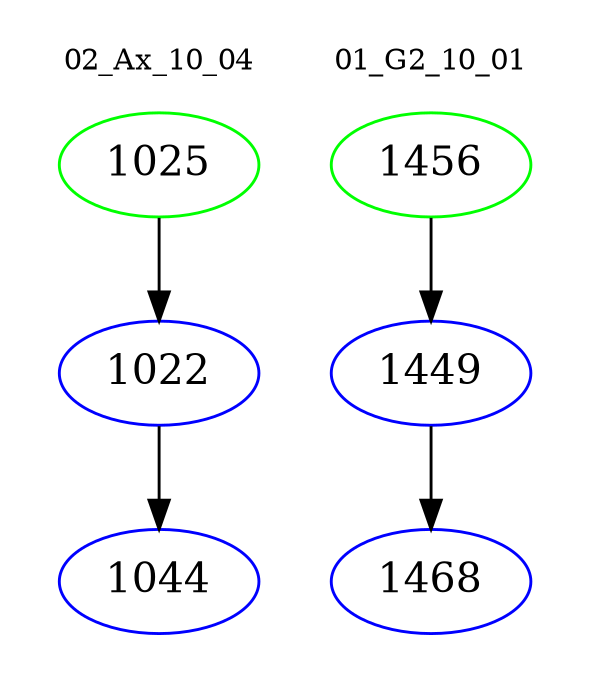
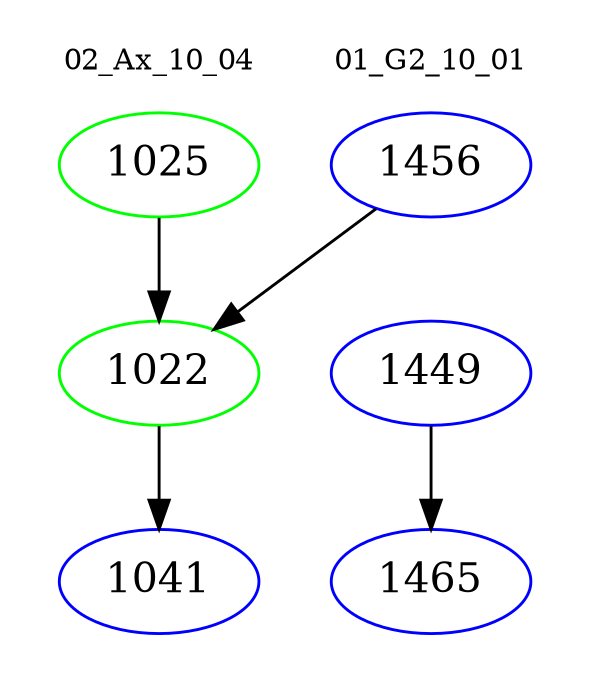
(431, 165) -> (431, 165)
(431, 255) -> (324, 247)
(159, 373) -> (159, 373)
(159, 582) -> (159, 582)
(431, 582) -> (431, 582)
